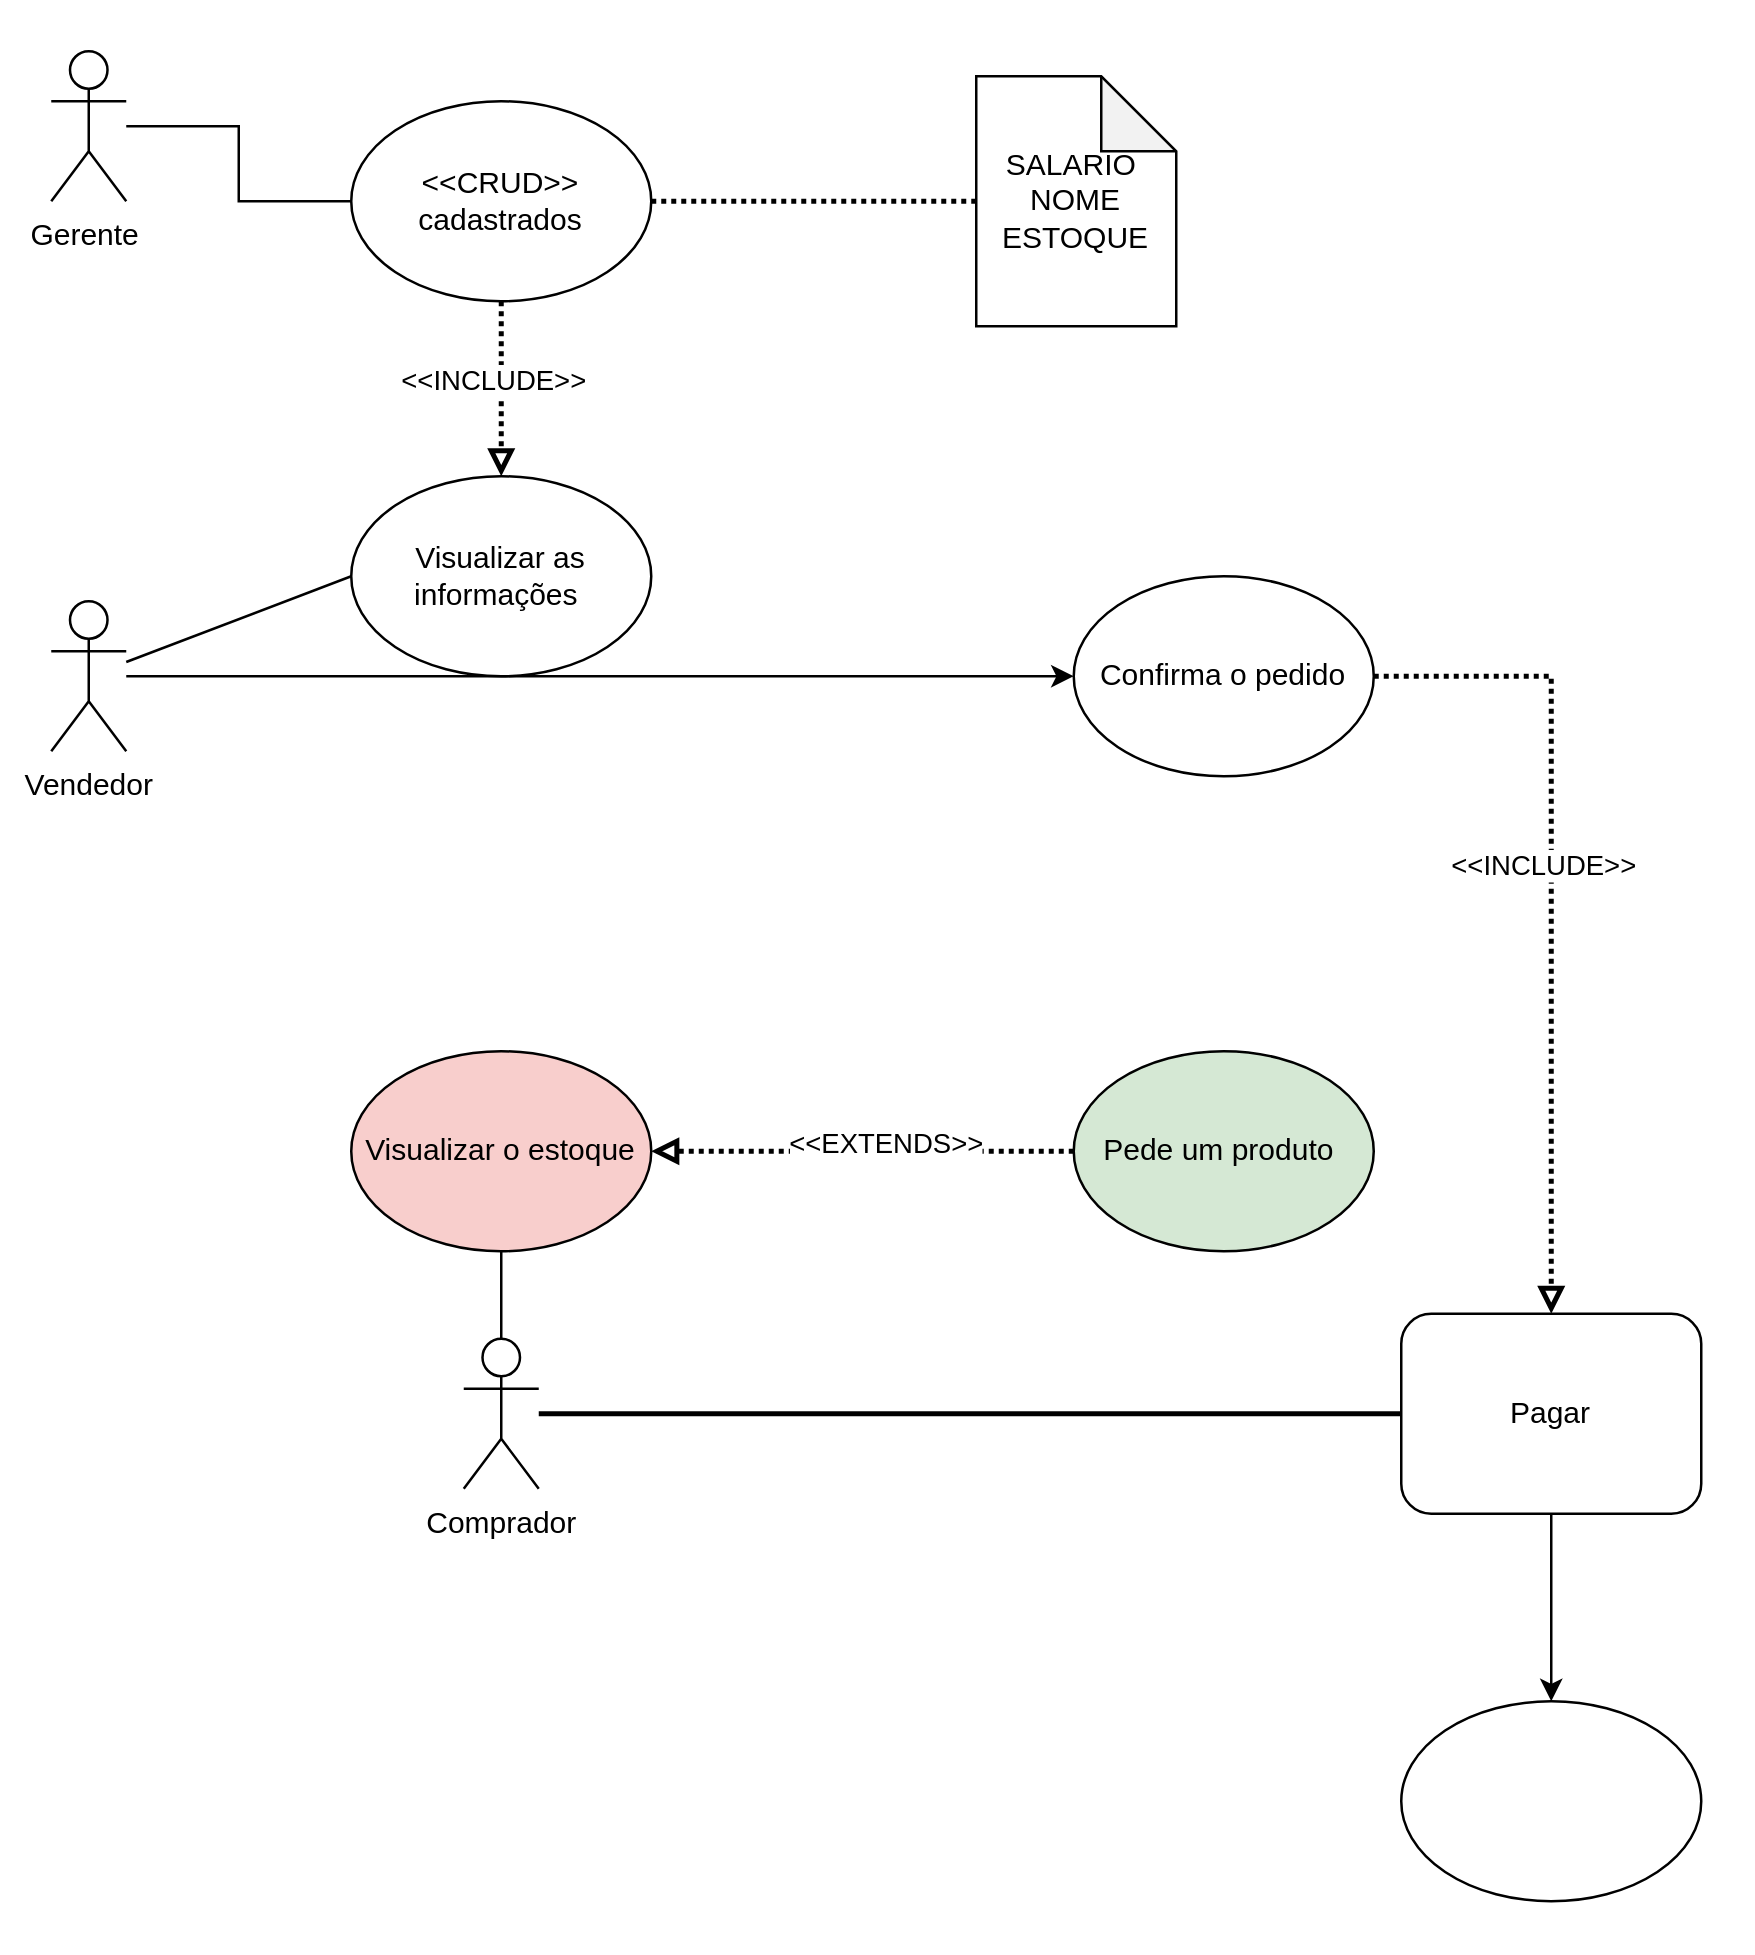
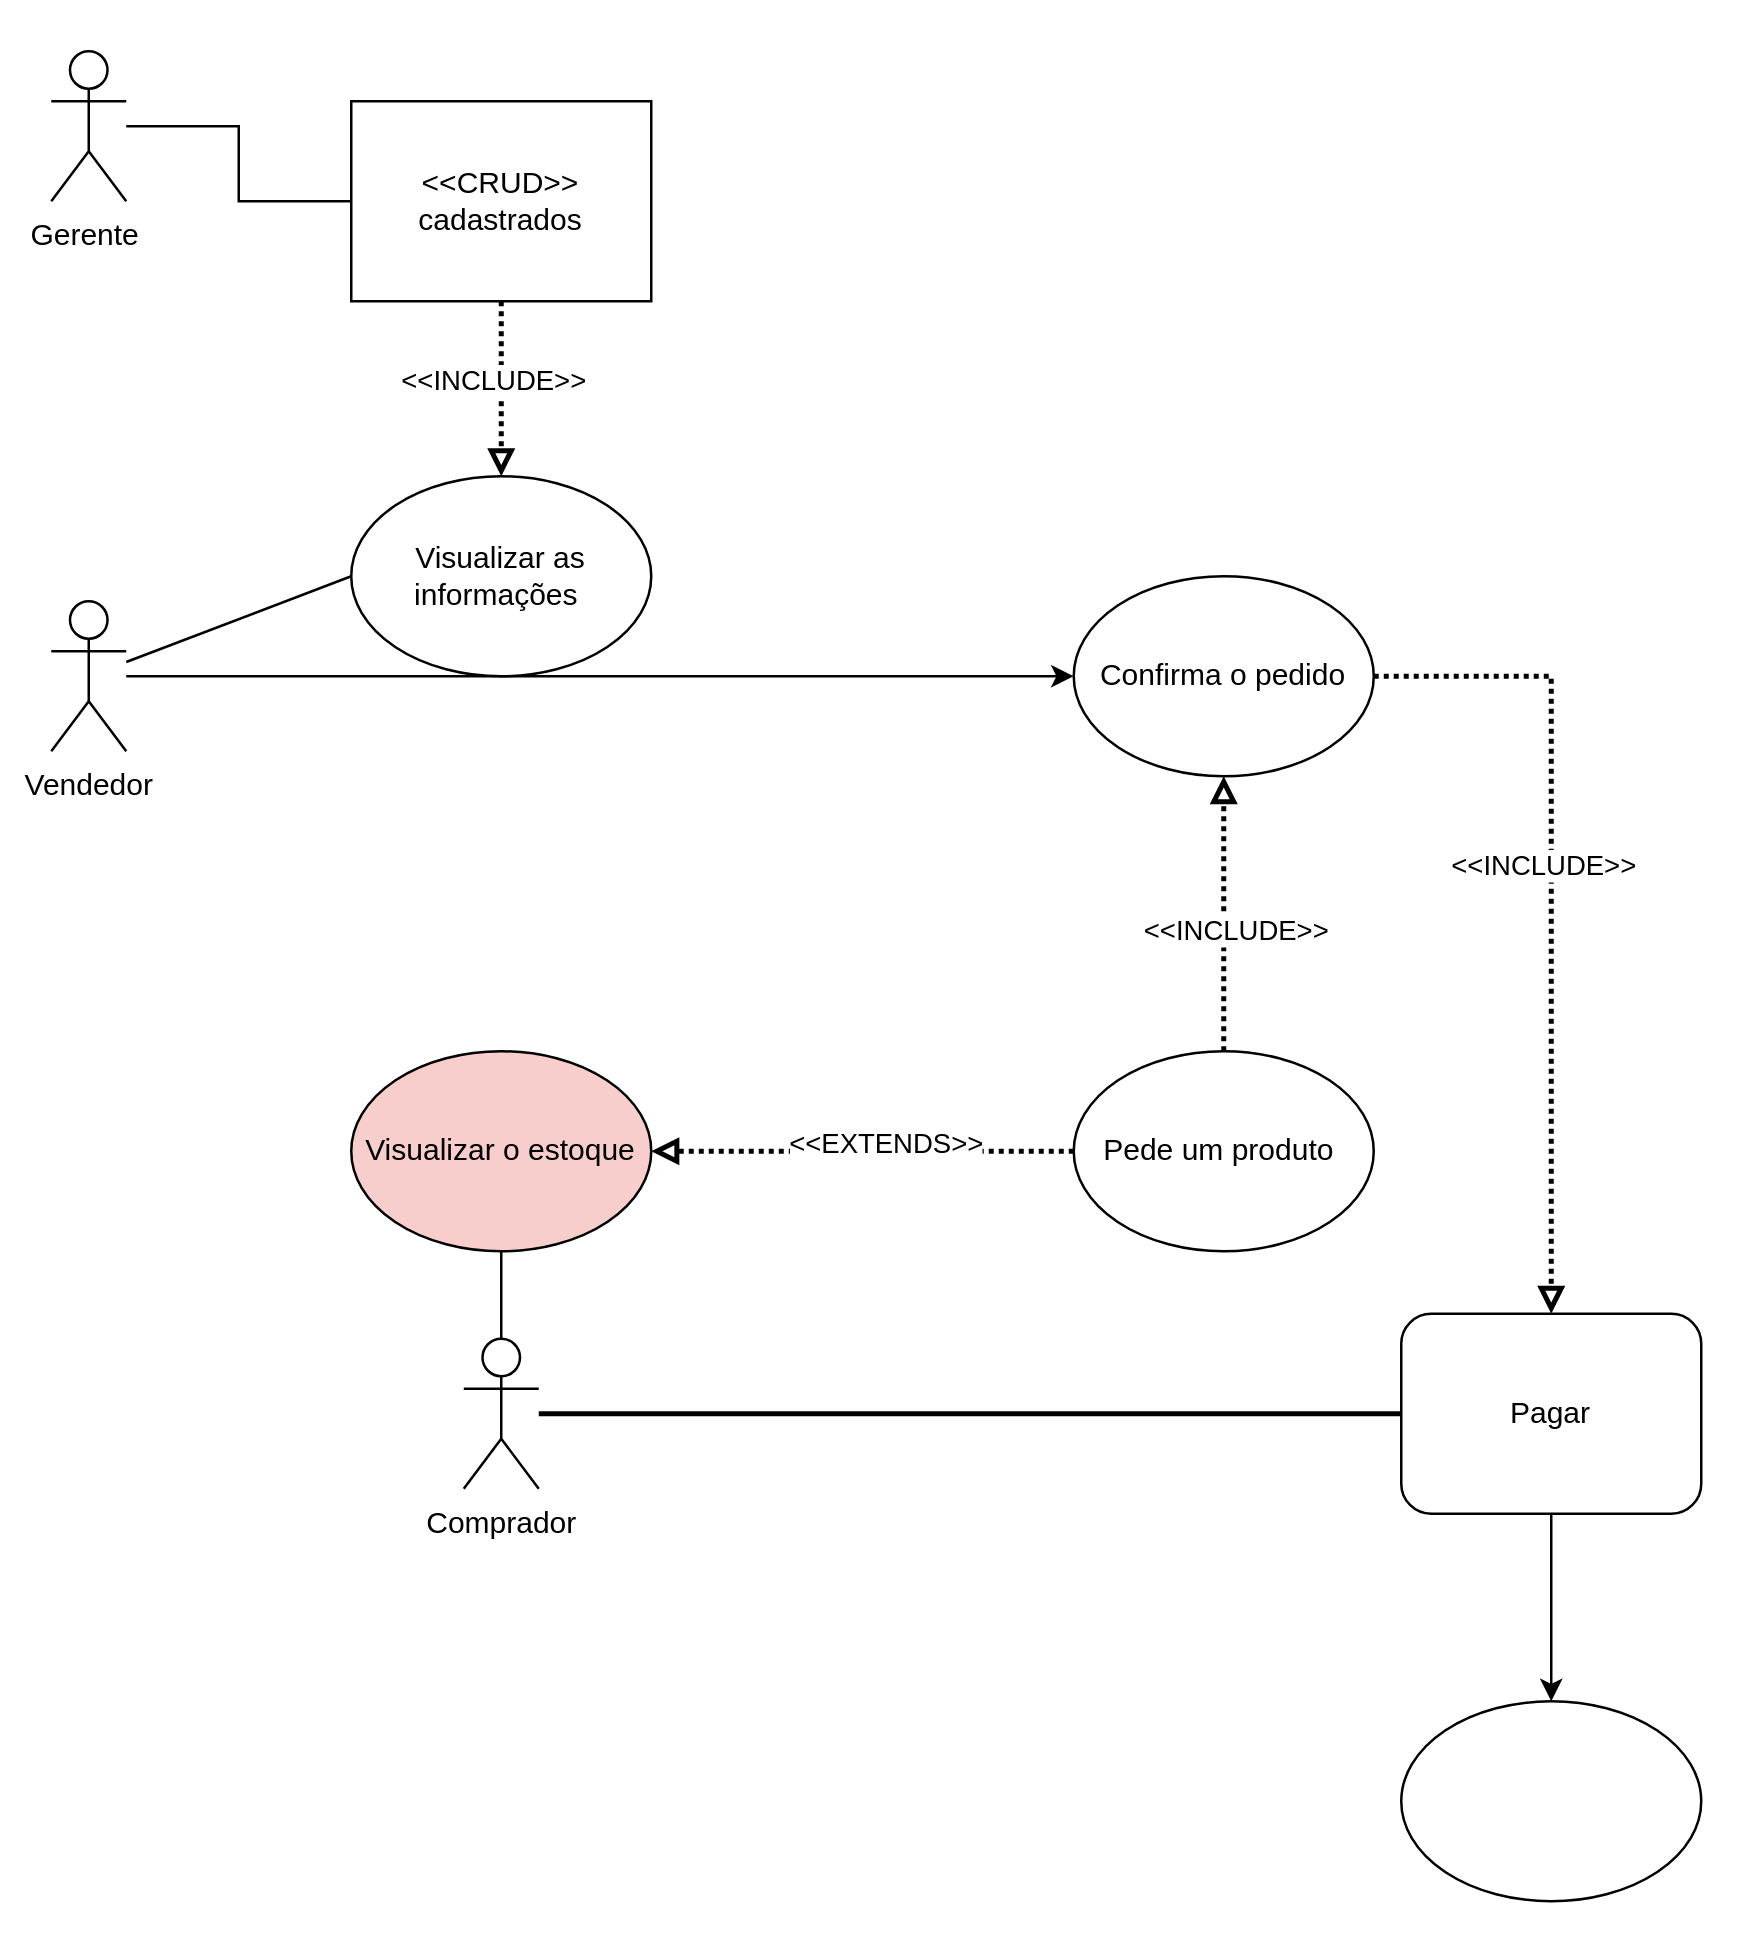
(501, 201) -> (501, 201)
(813, 201) -> none
(1076, 201) -> none
none -> (1224, 927)
(1224, 1151) -> (1224, 1151)
